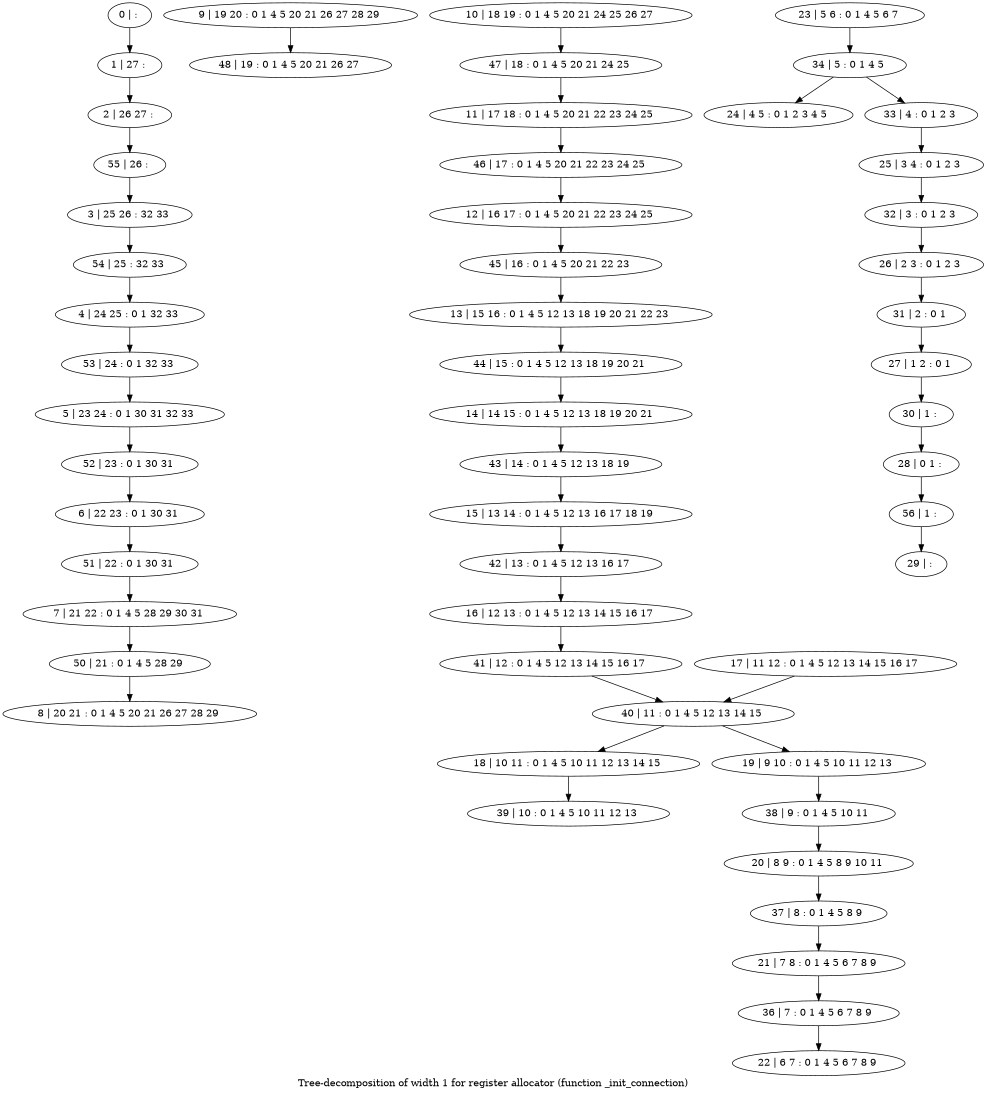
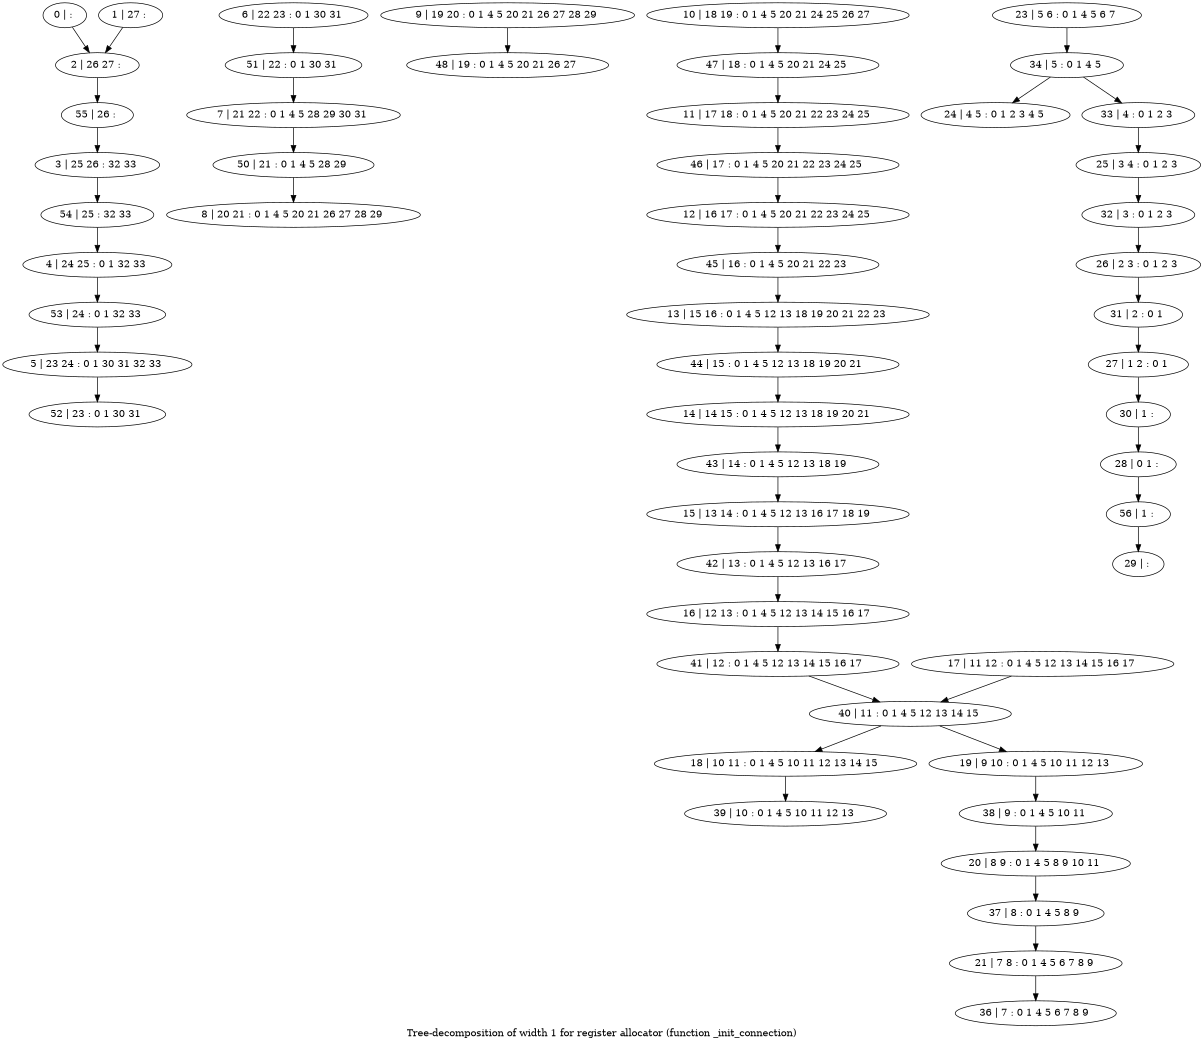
(130, 37) -> (79, 37)
(130, 486) -> none
(819, 1063) -> none
